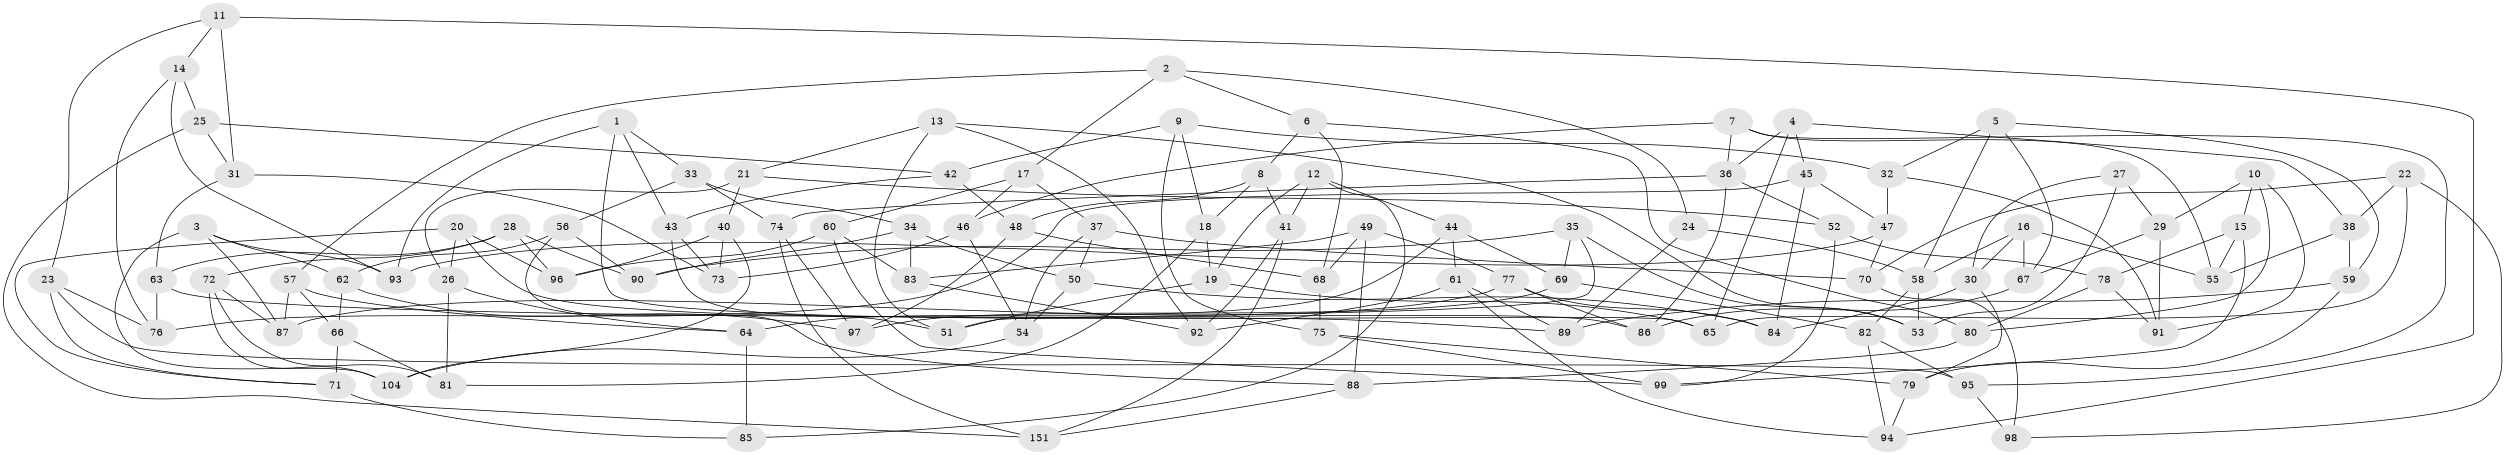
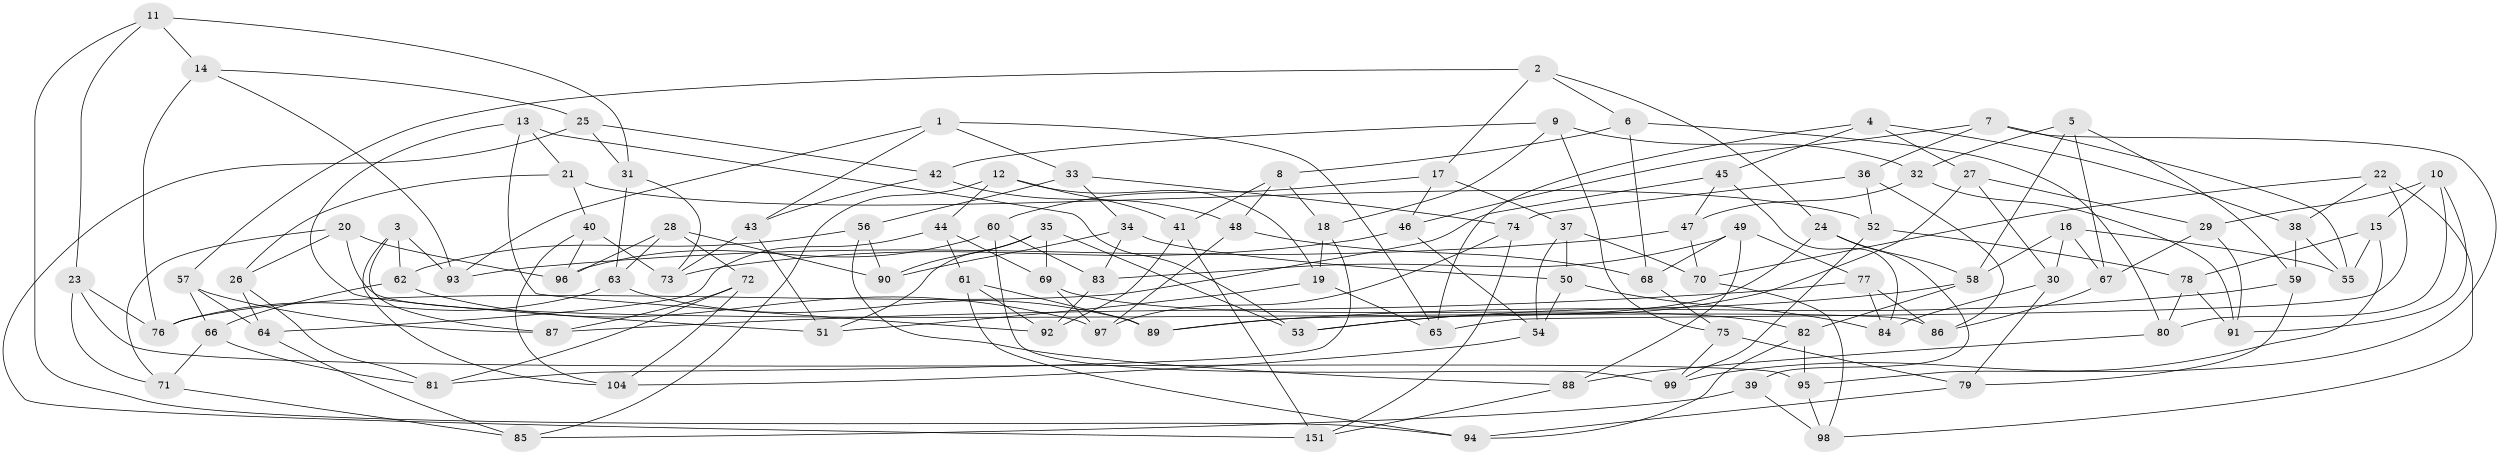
(1760, 148) -> (1929, 153)
none -> (1752, 386)
